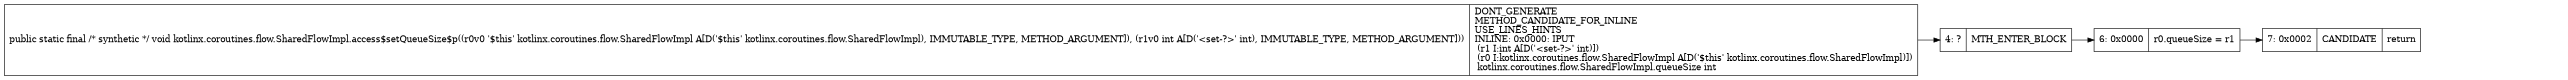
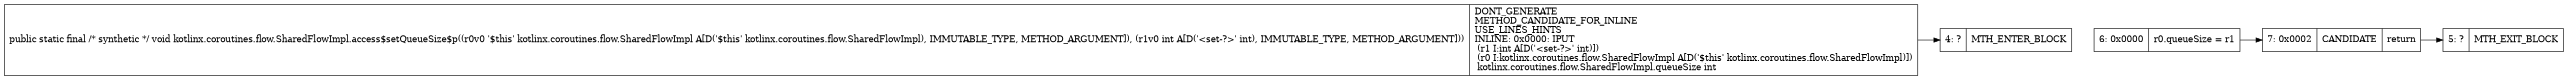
(2080, 40) -> none
none -> (2503, 40)
